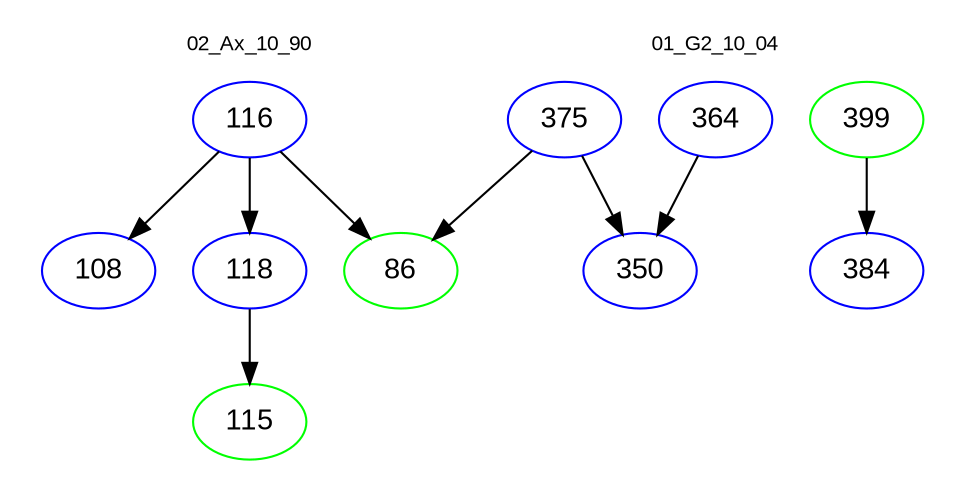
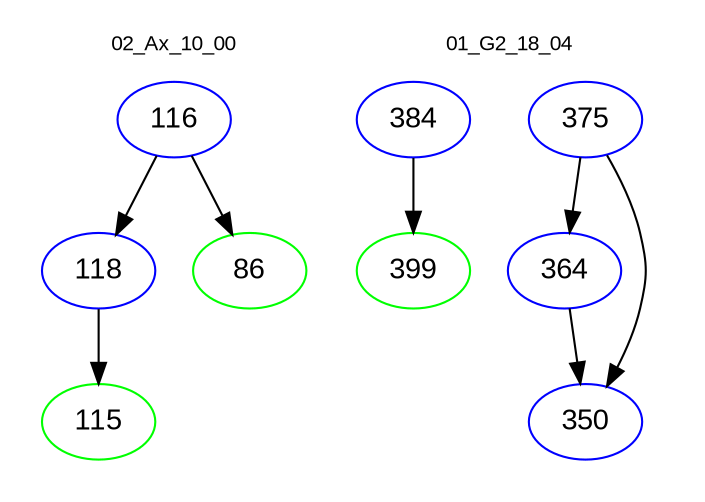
(250, 45) -> (174, 45)
(716, 45) -> (510, 45)
(505, 175) -> (577, 184)
(867, 185) -> (413, 185)
(99, 271) -> none
